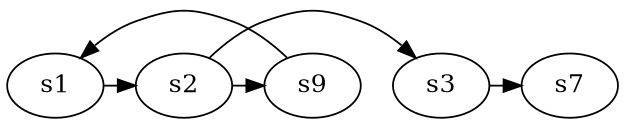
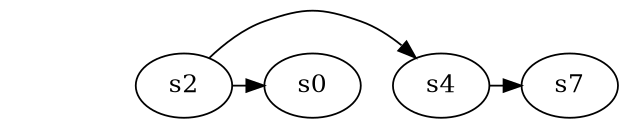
(55, 86) -> none
(313, 86) -> (313, 86)
(441, 86) -> (441, 86)
